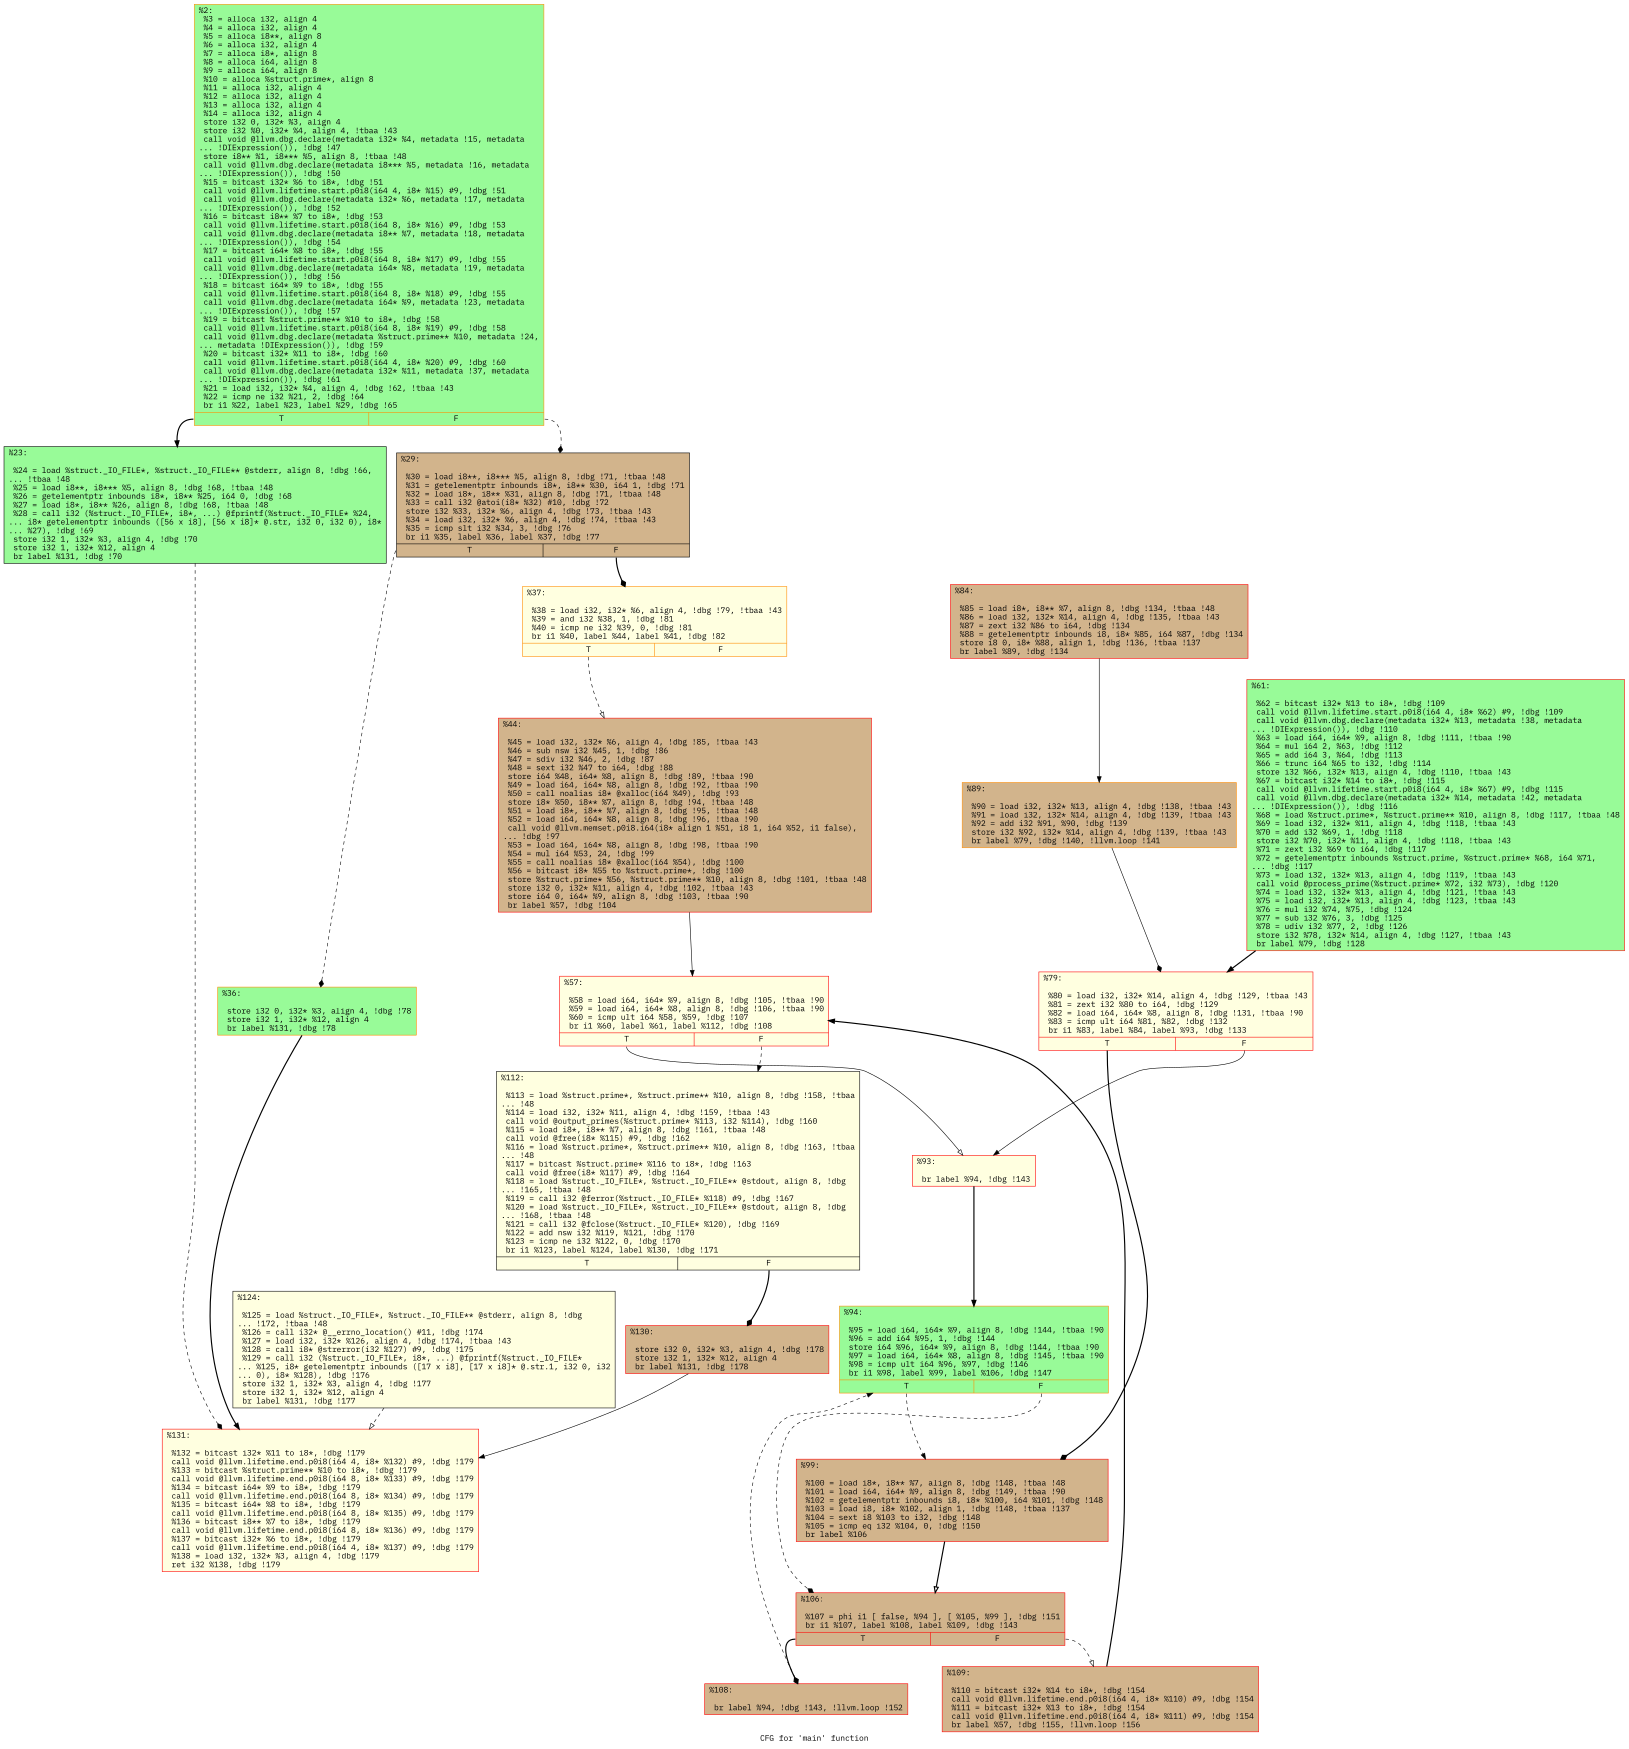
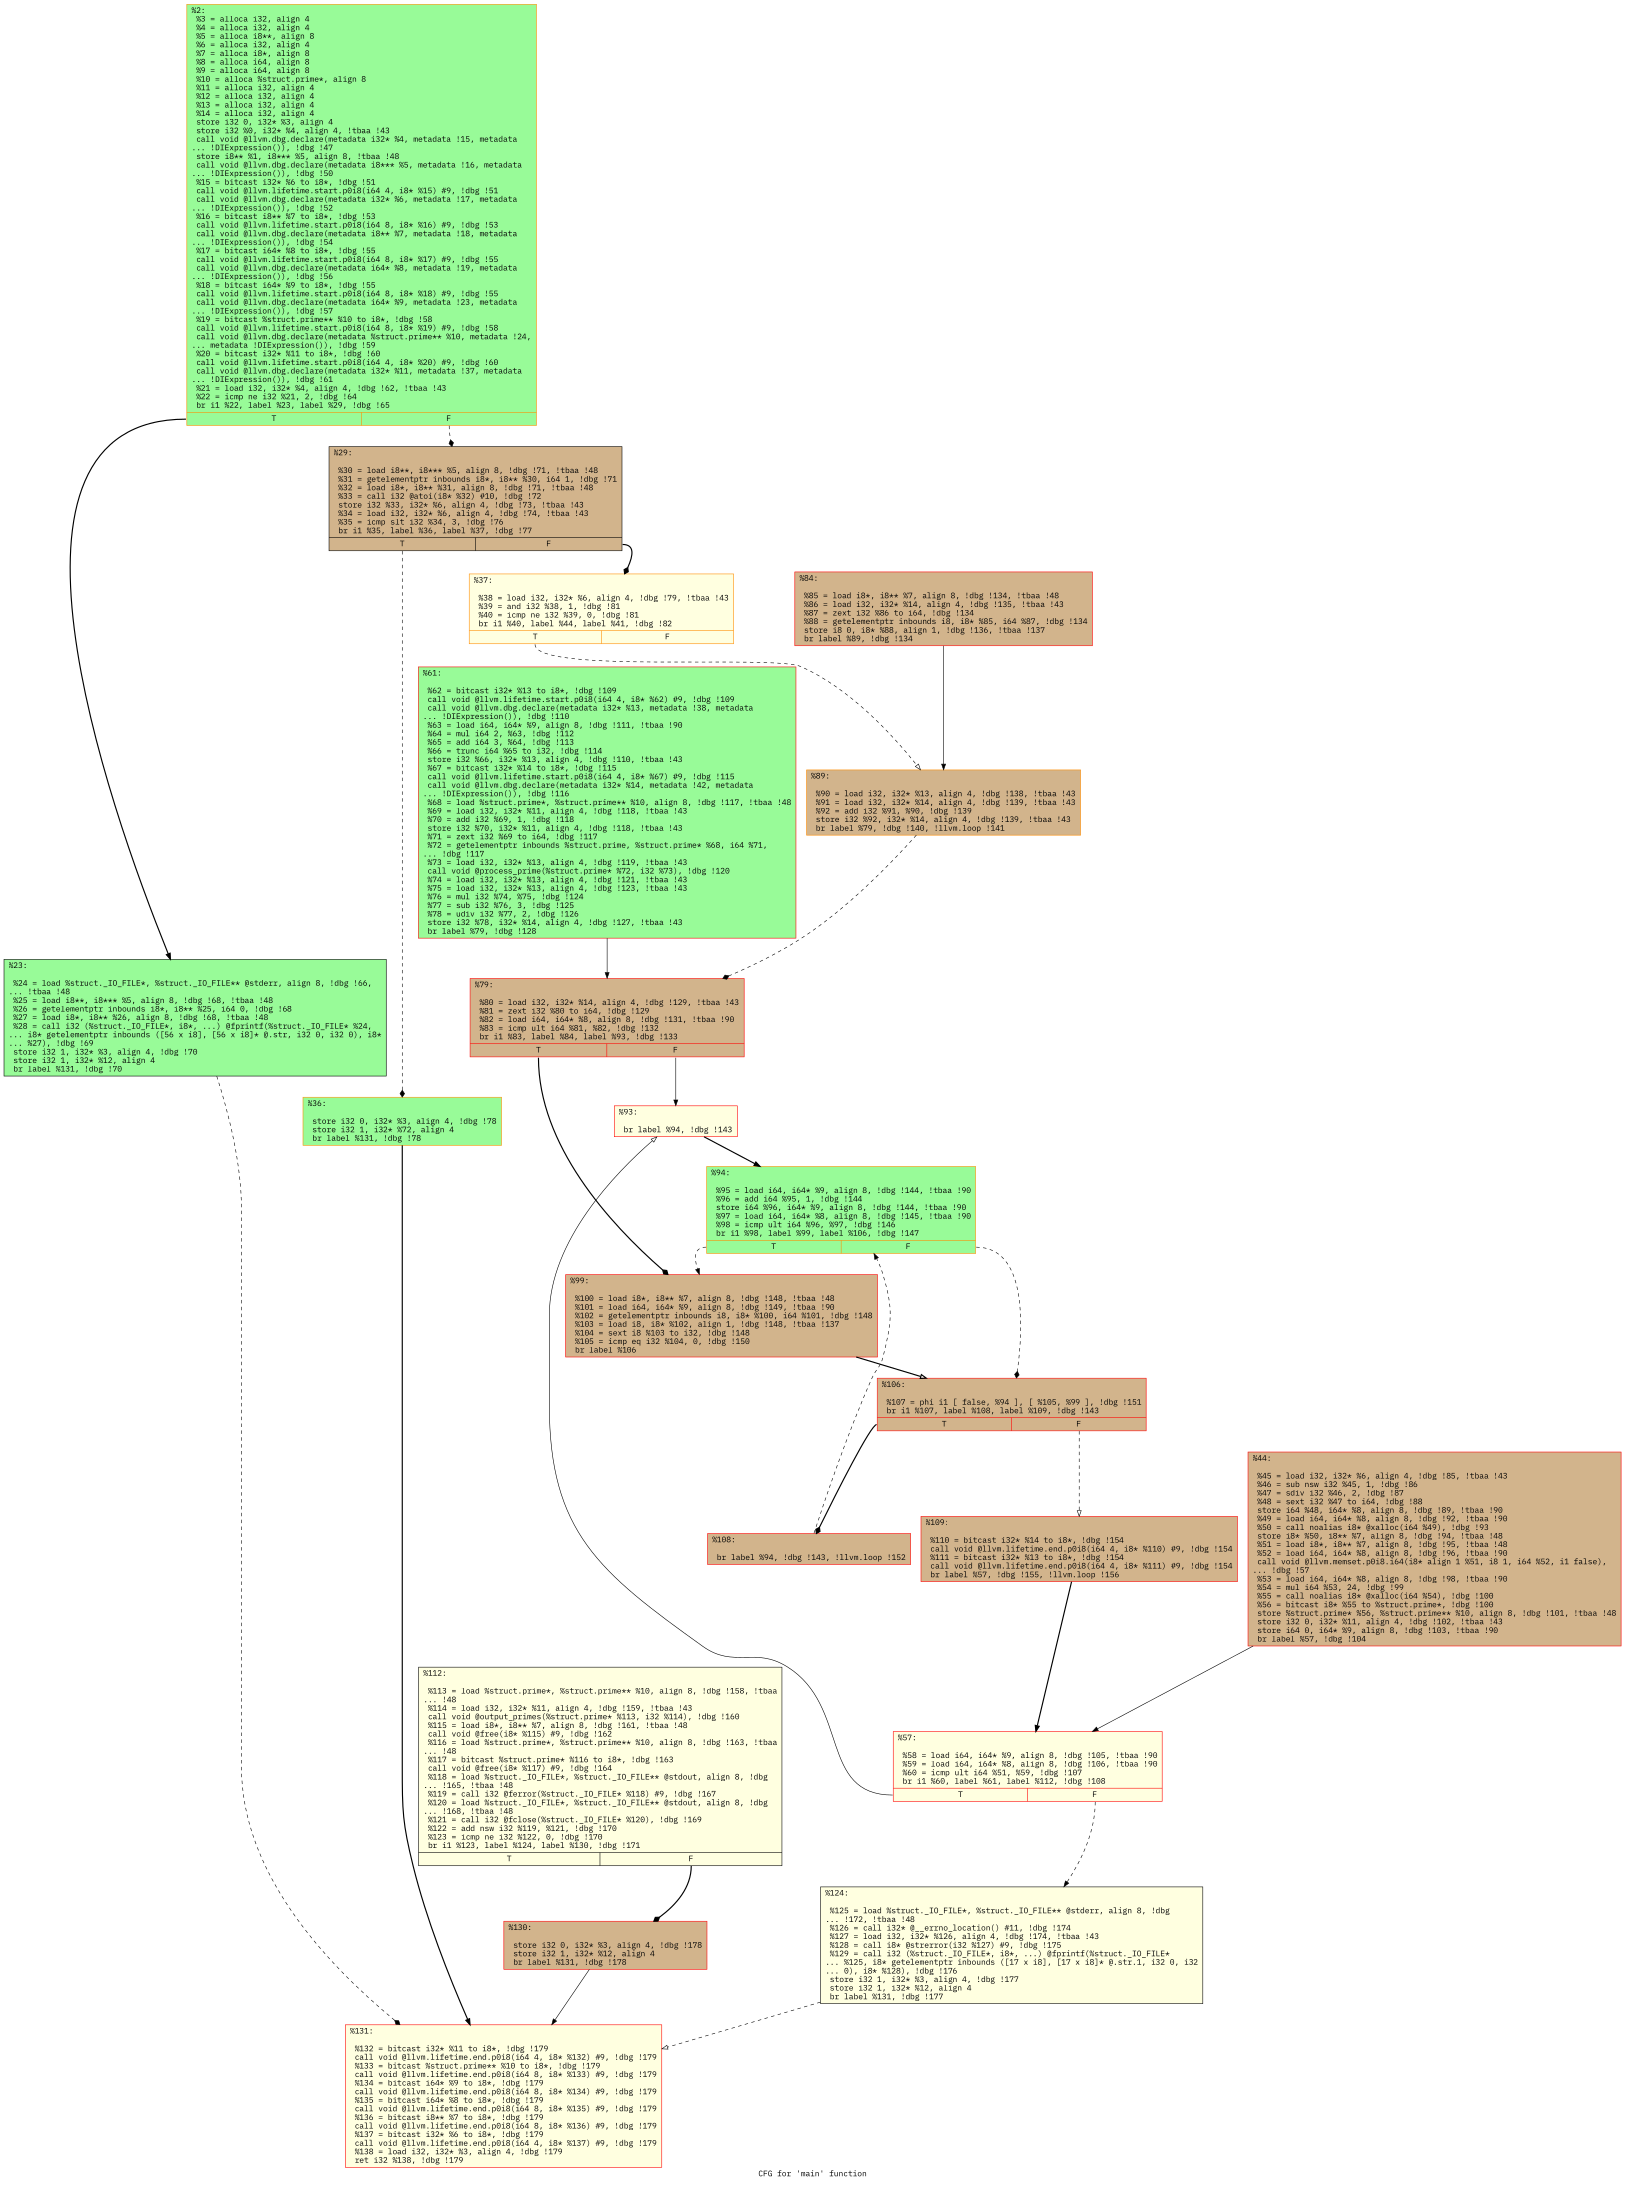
(592, 686) -> (743, 662)
(532, 837) -> (1281, 1570)
(1135, 907) -> (831, 917)
(1244, 959) -> (607, 955)
(1176, 1011) -> (607, 1018)
(656, 1017) -> (990, 1773)
(296, 1020) -> (381, 1130)
(761, 1056) -> (1087, 1844)
